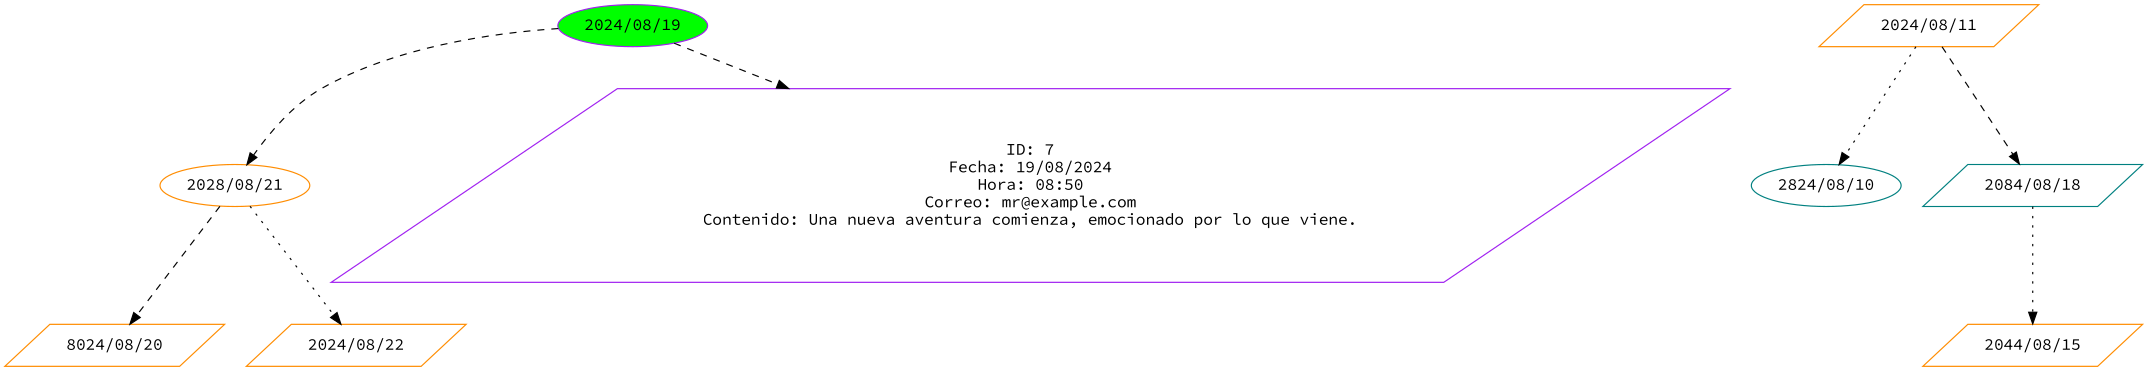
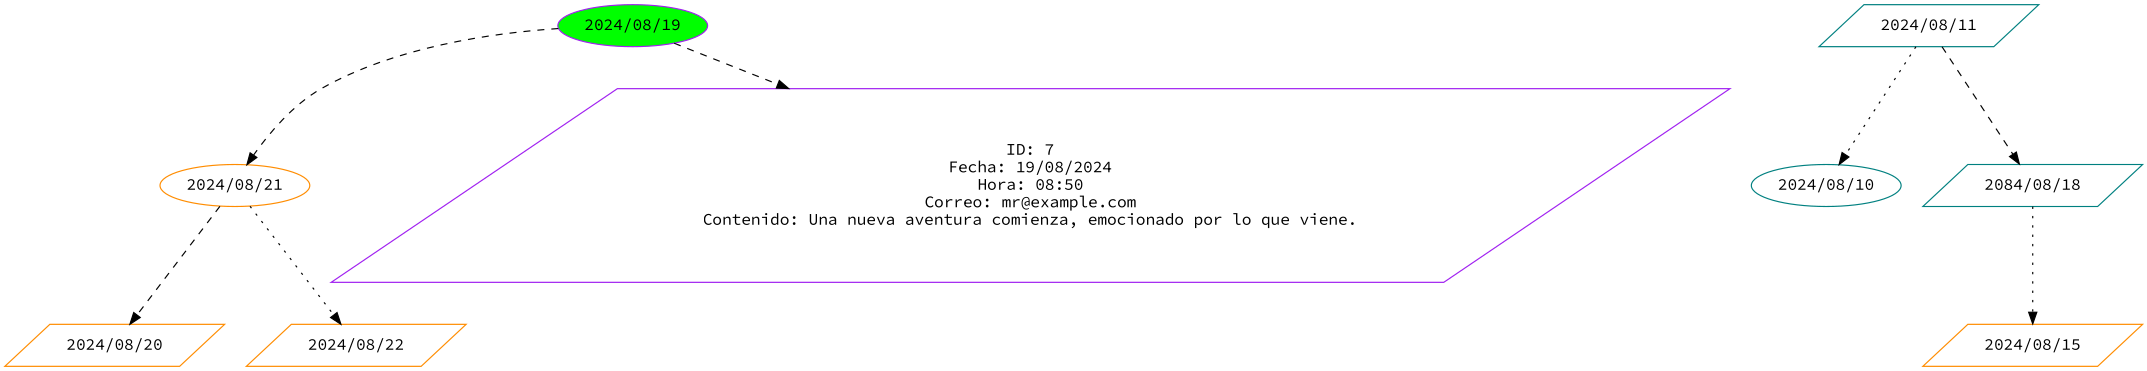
(1929, 26) -> (1929, 26)
(235, 186) -> (235, 186)
(1826, 186) -> (1826, 186)
(115, 345) -> (115, 345)
(2033, 345) -> (2033, 345)
